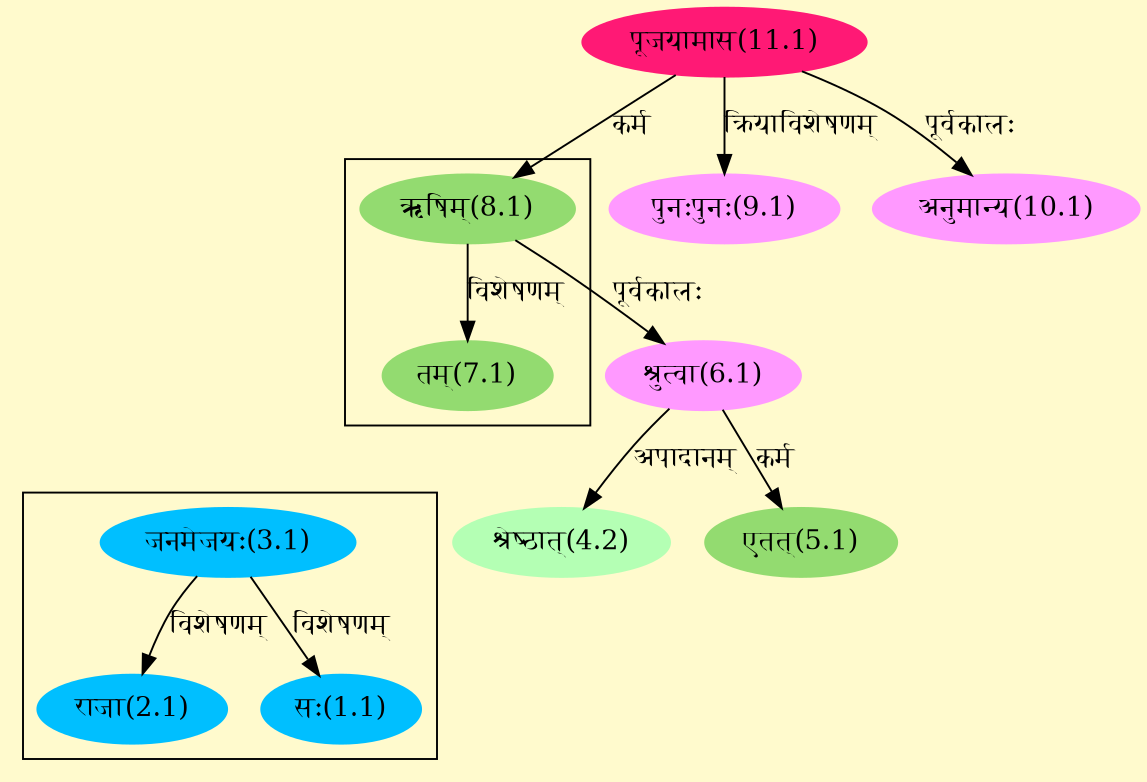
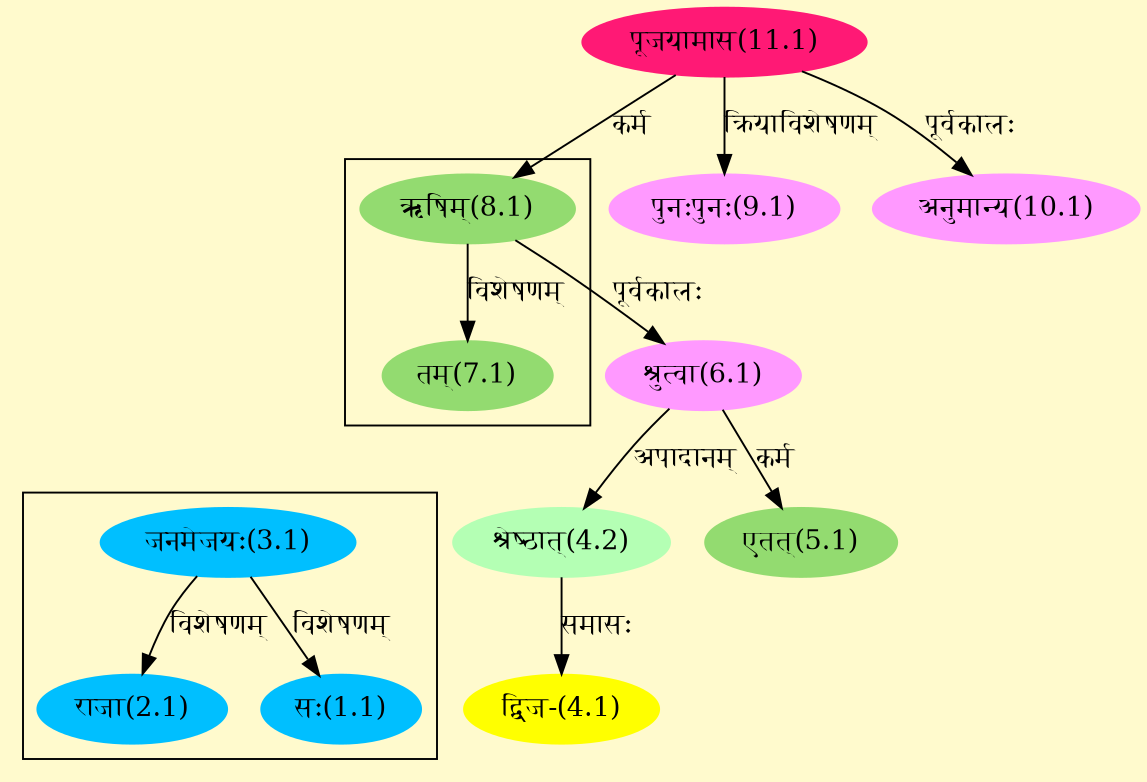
none -> (562, 709)
